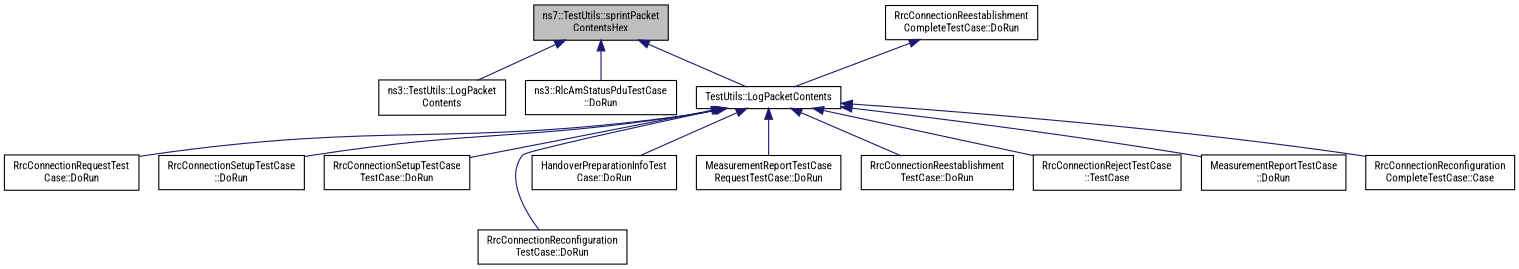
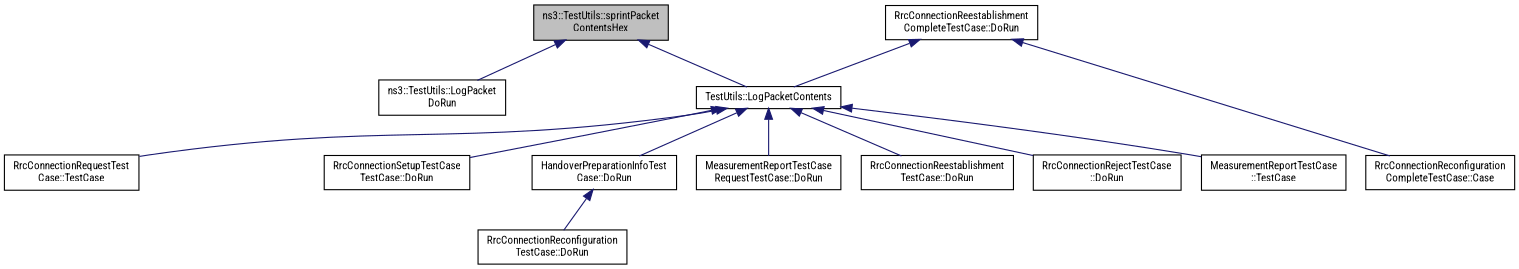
(601, 23) -> (601, 23)
(442, 98) -> (442, 98)
(601, 98) -> none
(1109, 126) -> (1206, 99)
(524, 155) -> (575, 214)
(72, 173) -> (72, 173)
(232, 173) -> none
(1107, 173) -> (1107, 173)
(1274, 173) -> (1274, 173)
